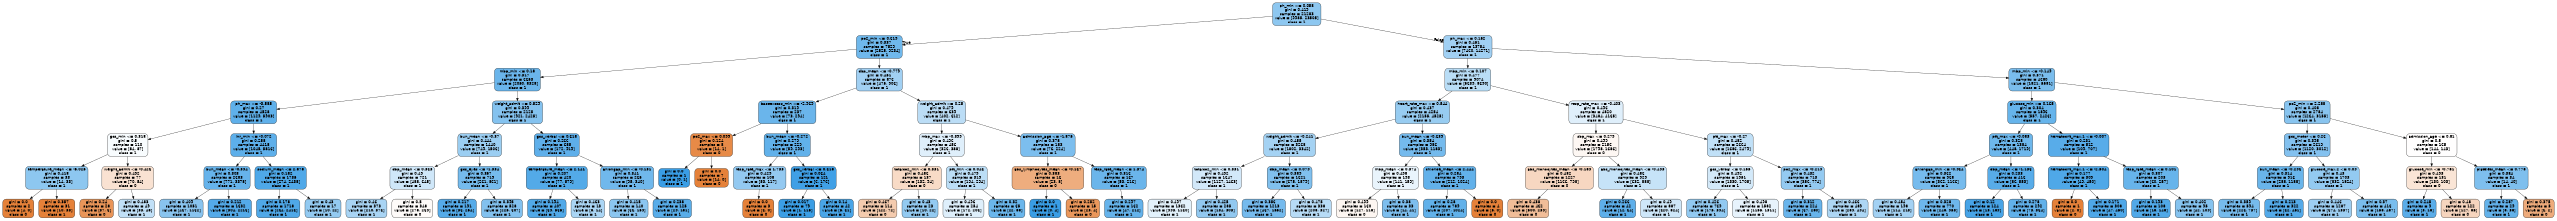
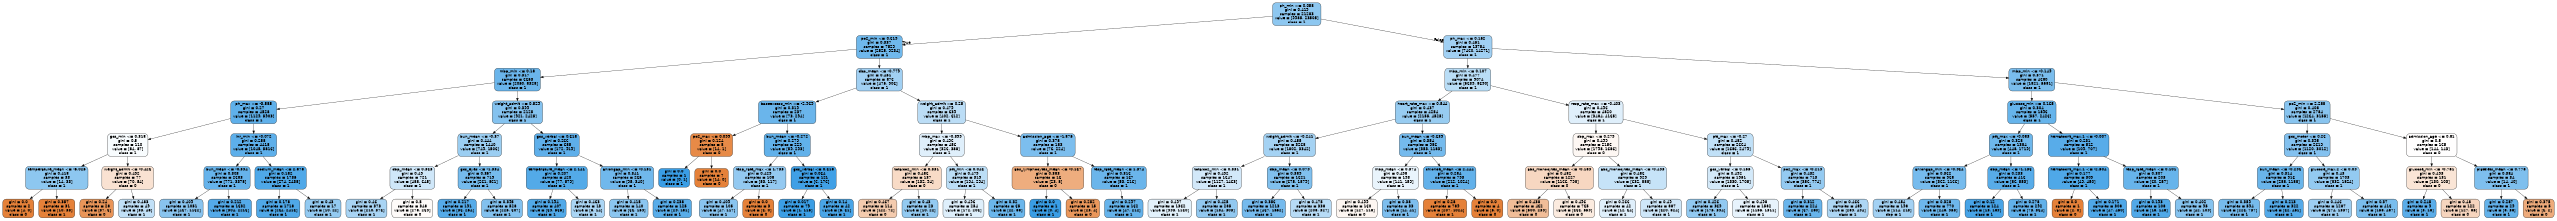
none -> (718, 208)
(1445, 208) -> (1445, 208)
none -> (1574, 208)
(1618, 208) -> (1618, 208)
(1707, 208) -> (1707, 208)
(1894, 208) -> (1894, 208)
